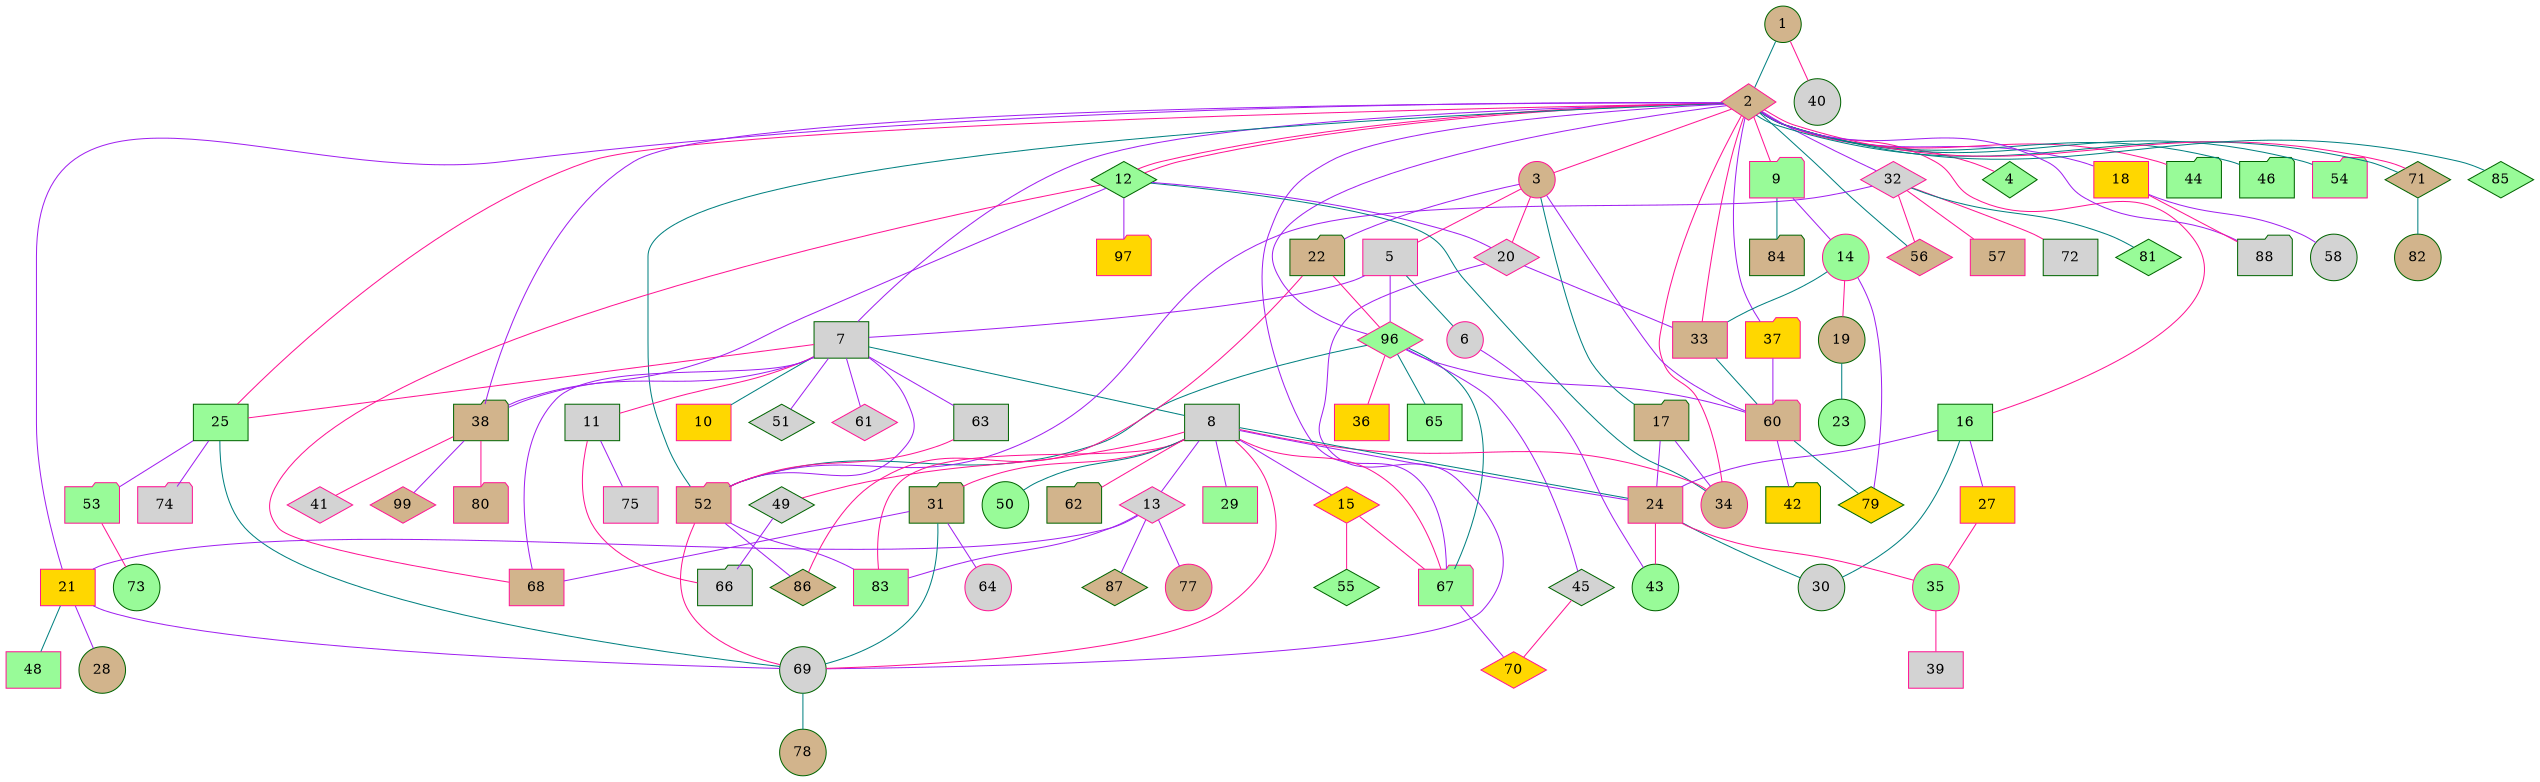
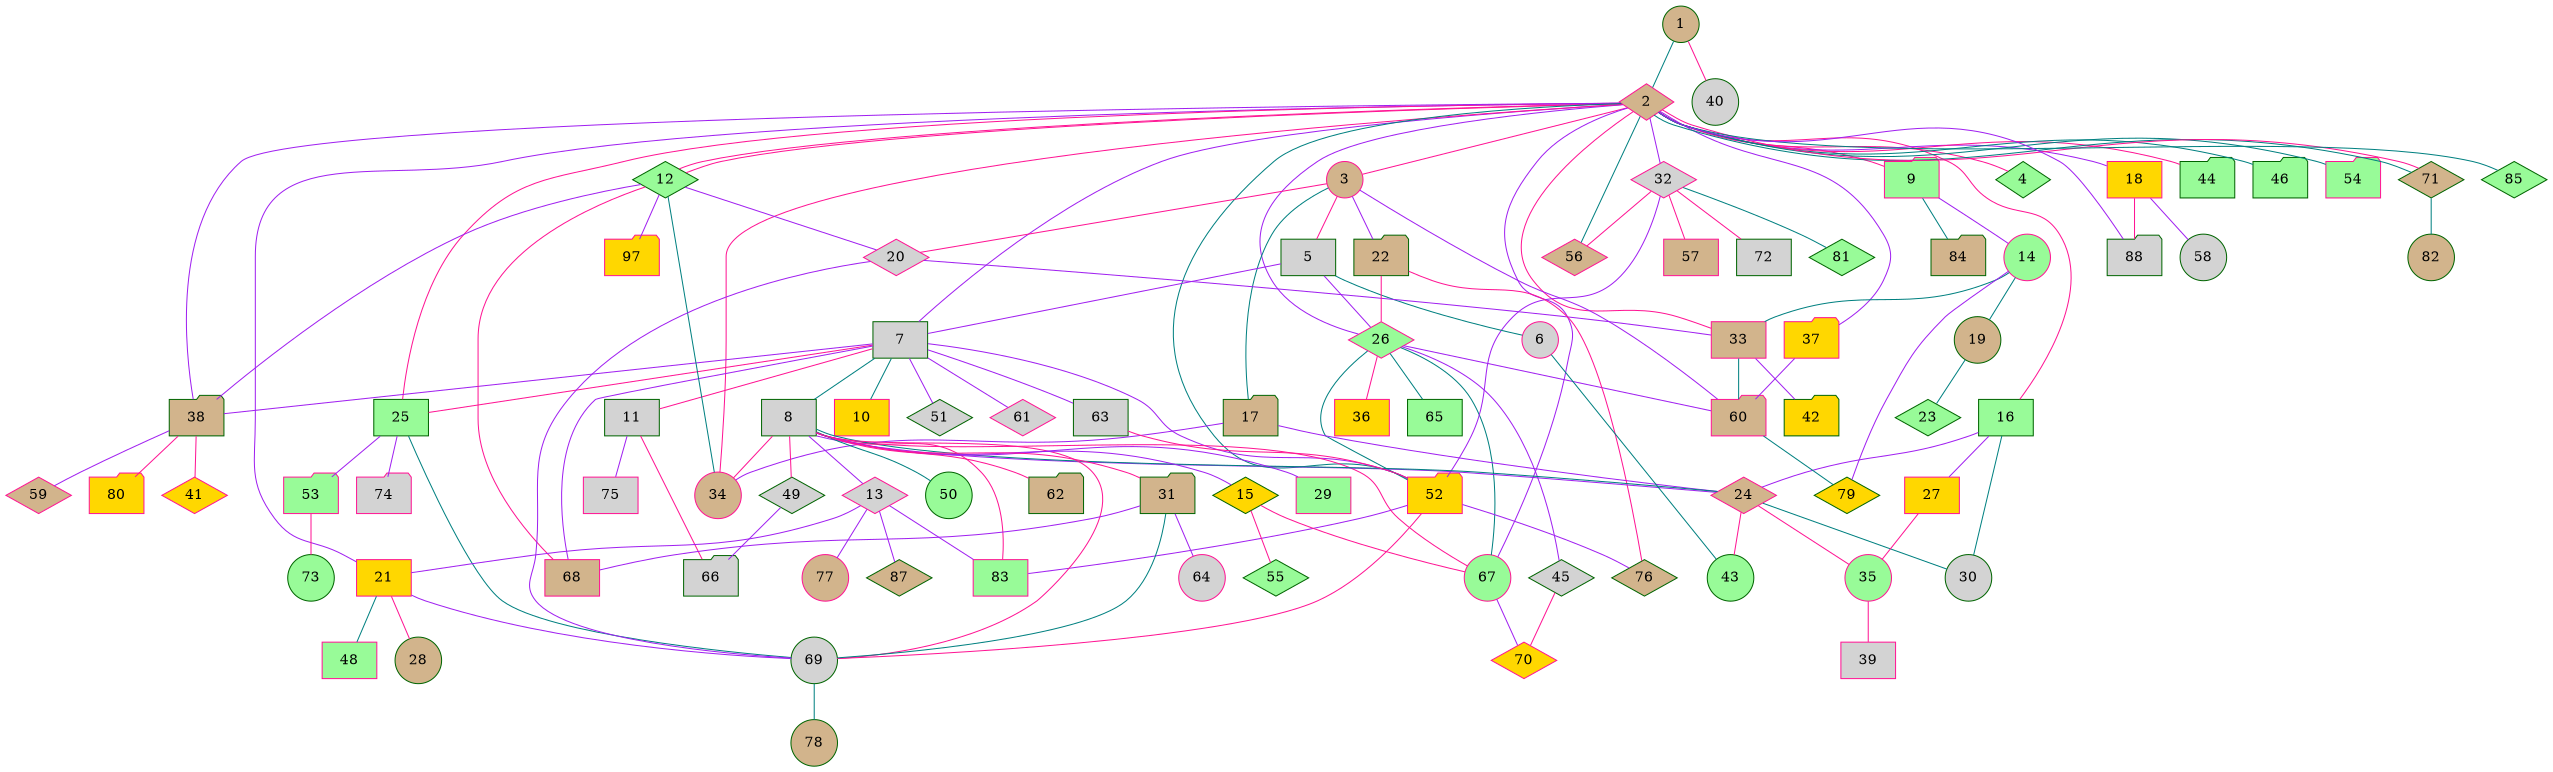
(1390, 257) -> (1308, 257)
(1844, 299) -> (2002, 299)
(1390, 340) -> (1381, 340)
(1842, 422) -> (1928, 418)
(1577, 446) -> (1634, 457)
(1784, 466) -> (1770, 374)
(320, 505) -> (195, 495)
(403, 505) -> (39, 495)
(481, 505) -> (117, 495)
(704, 505) -> (1435, 495)
(1347, 505) -> (1246, 495)
(1655, 505) -> (1744, 495)
(803, 587) -> (1645, 578)
(1446, 587) -> (1488, 578)
(84, 627) -> (400, 618)
